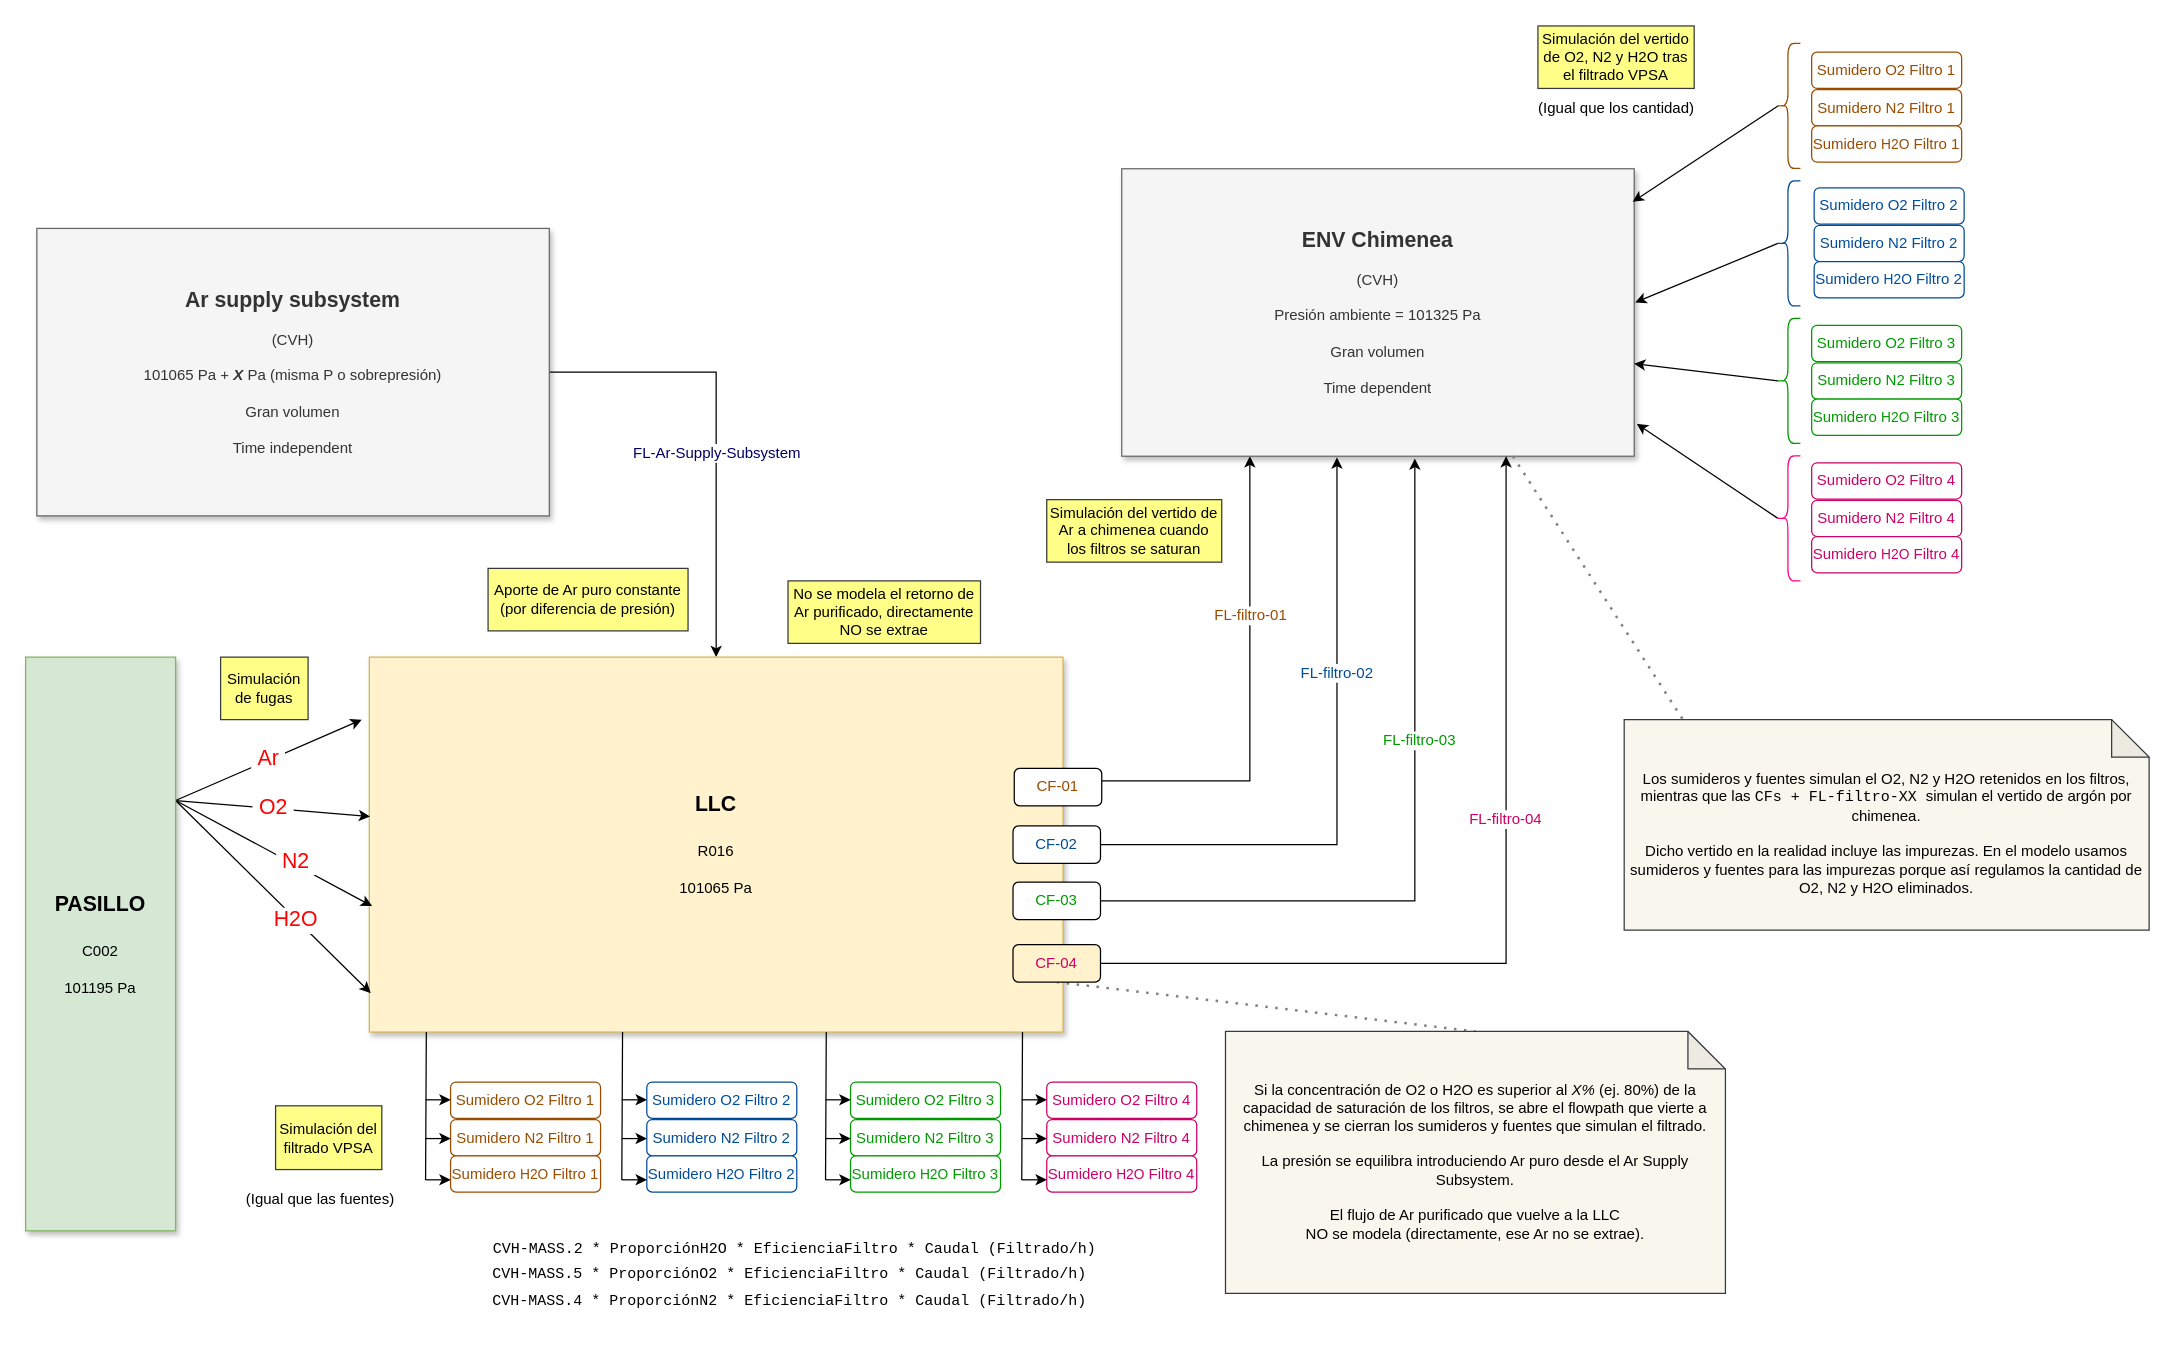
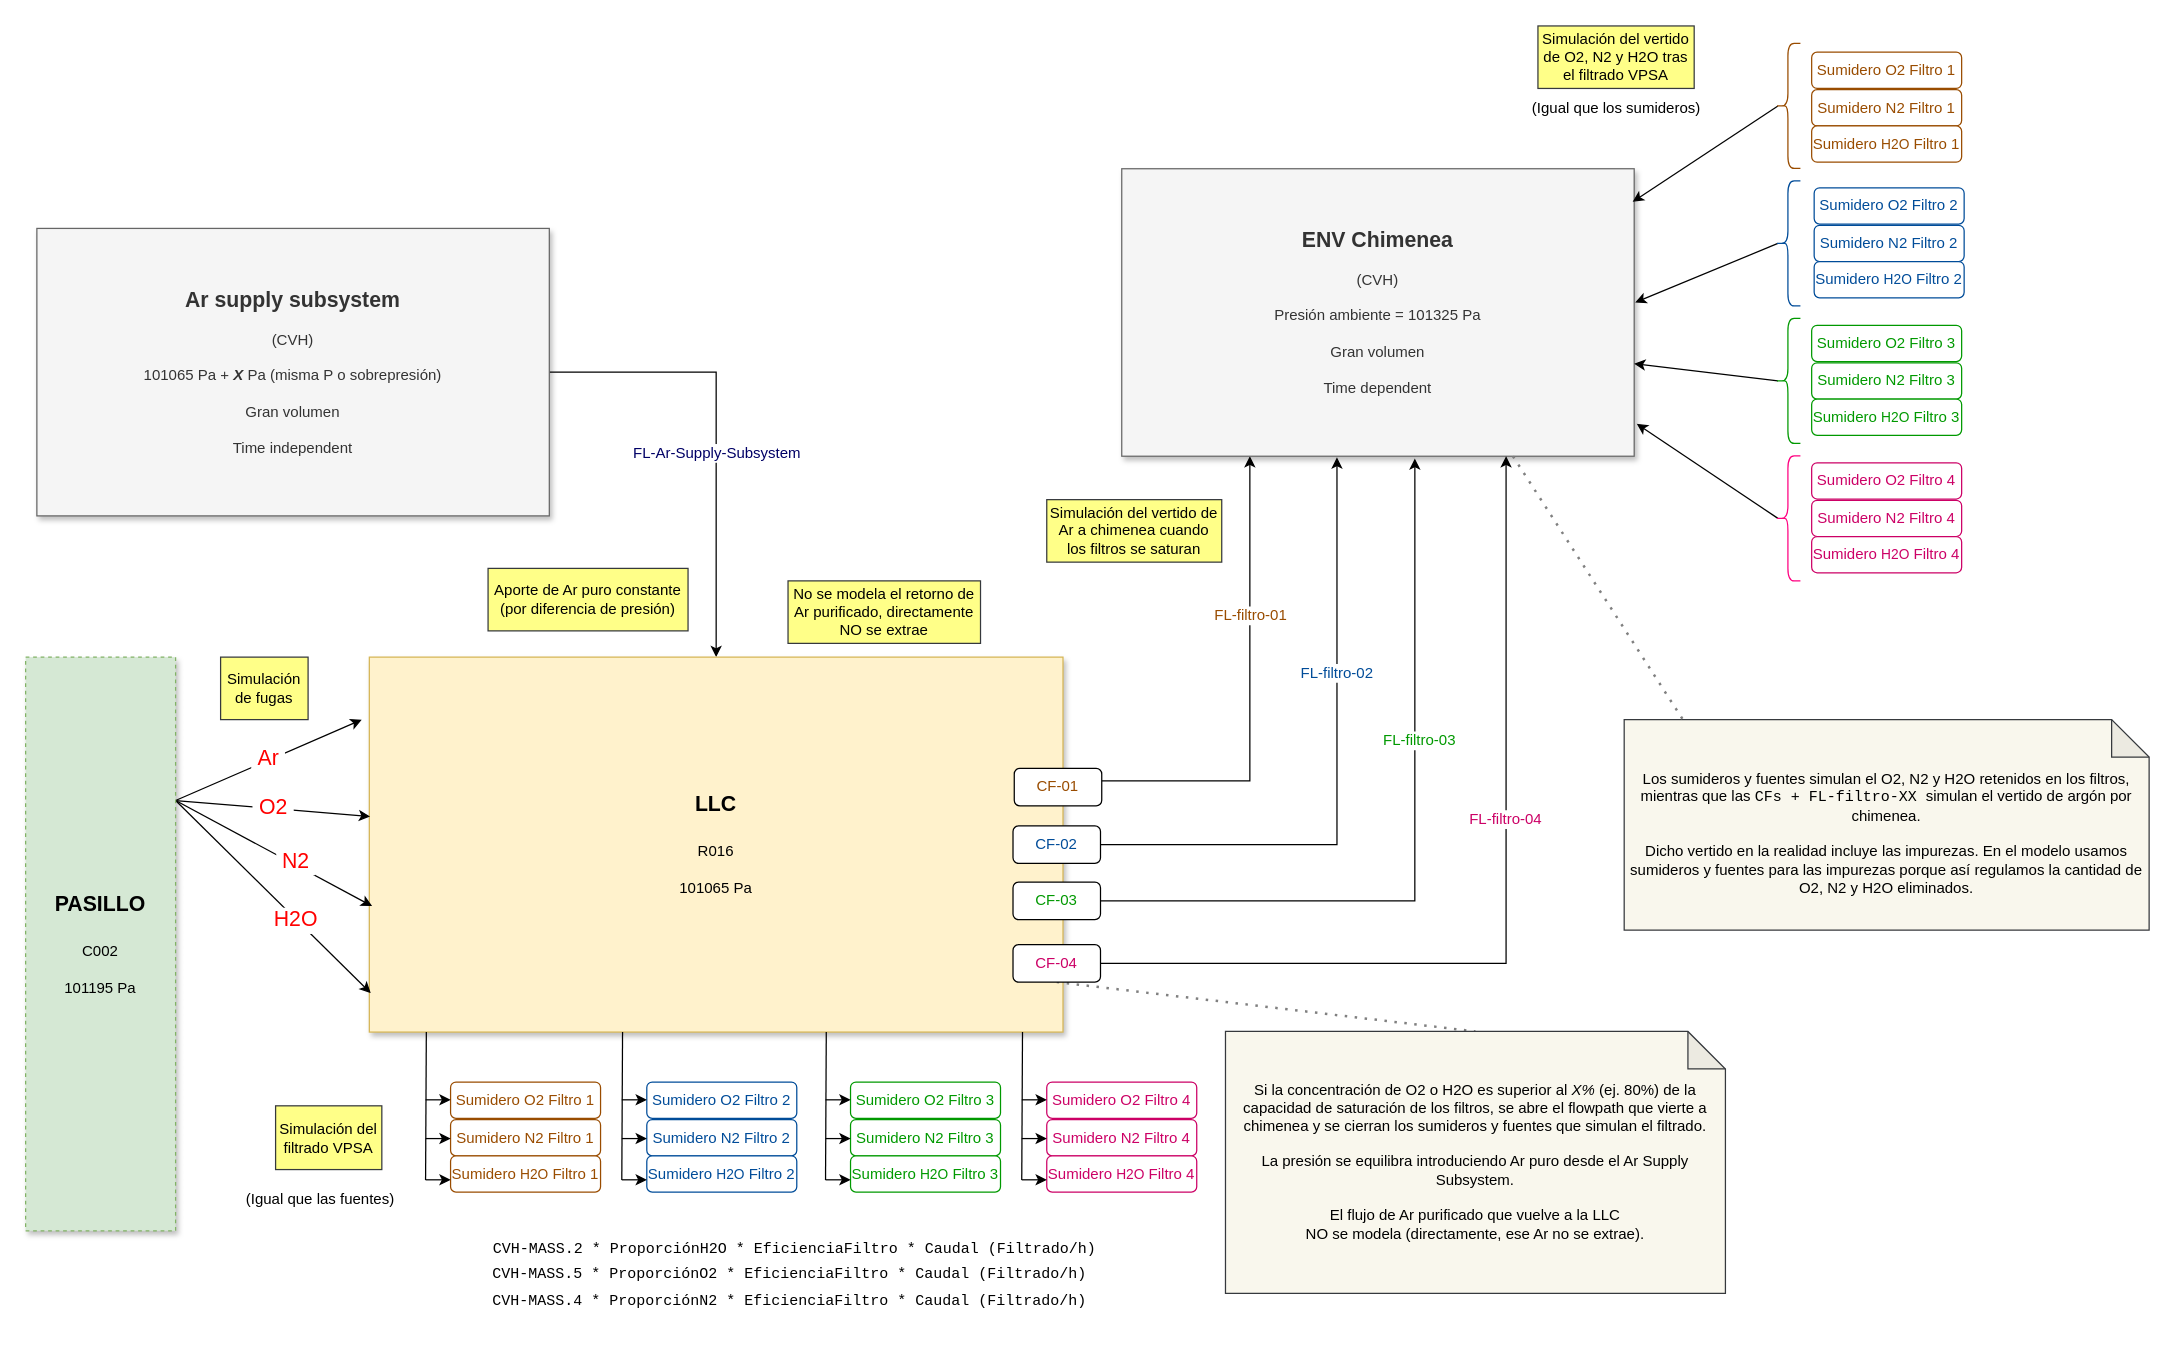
(1617, 108) -> (1617, 108)
(101, 944) -> (101, 944)
(1057, 963) -> (1057, 963)
